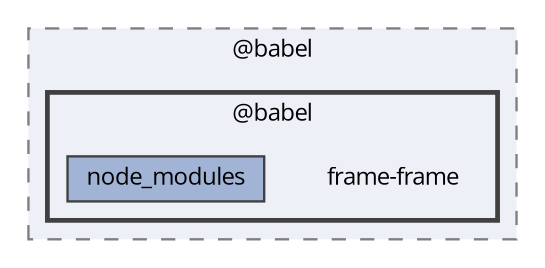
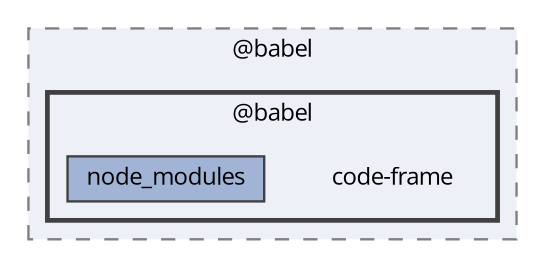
(393, 179) -> (393, 179)
